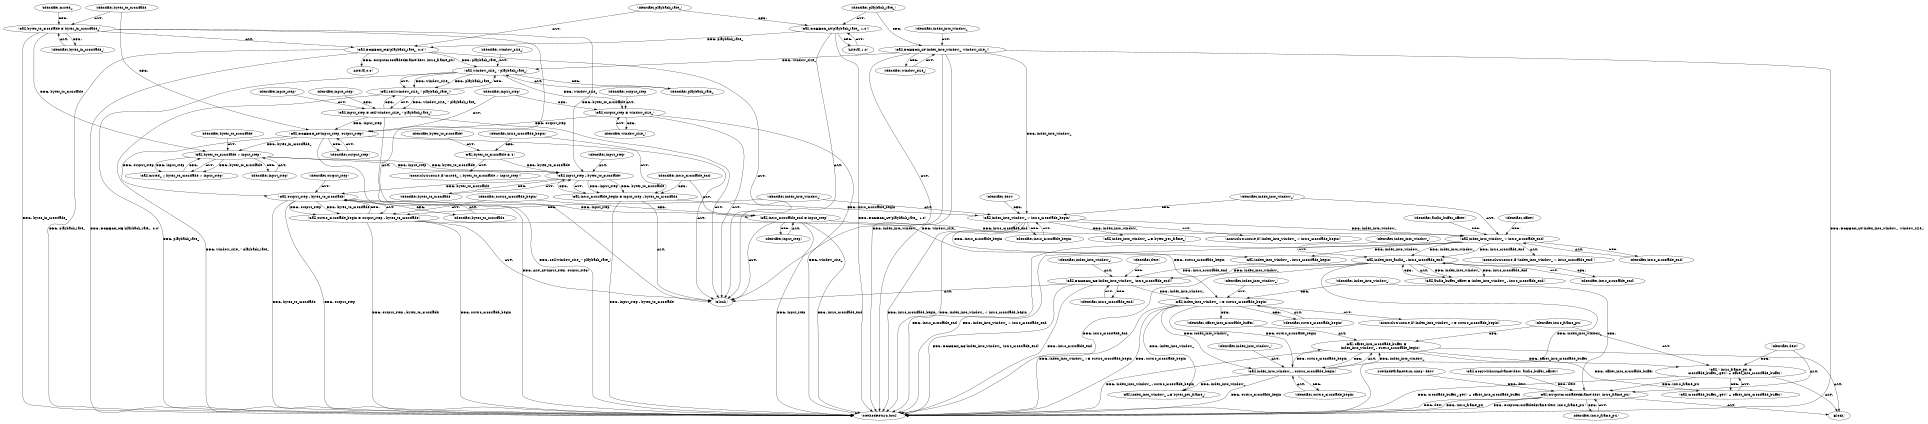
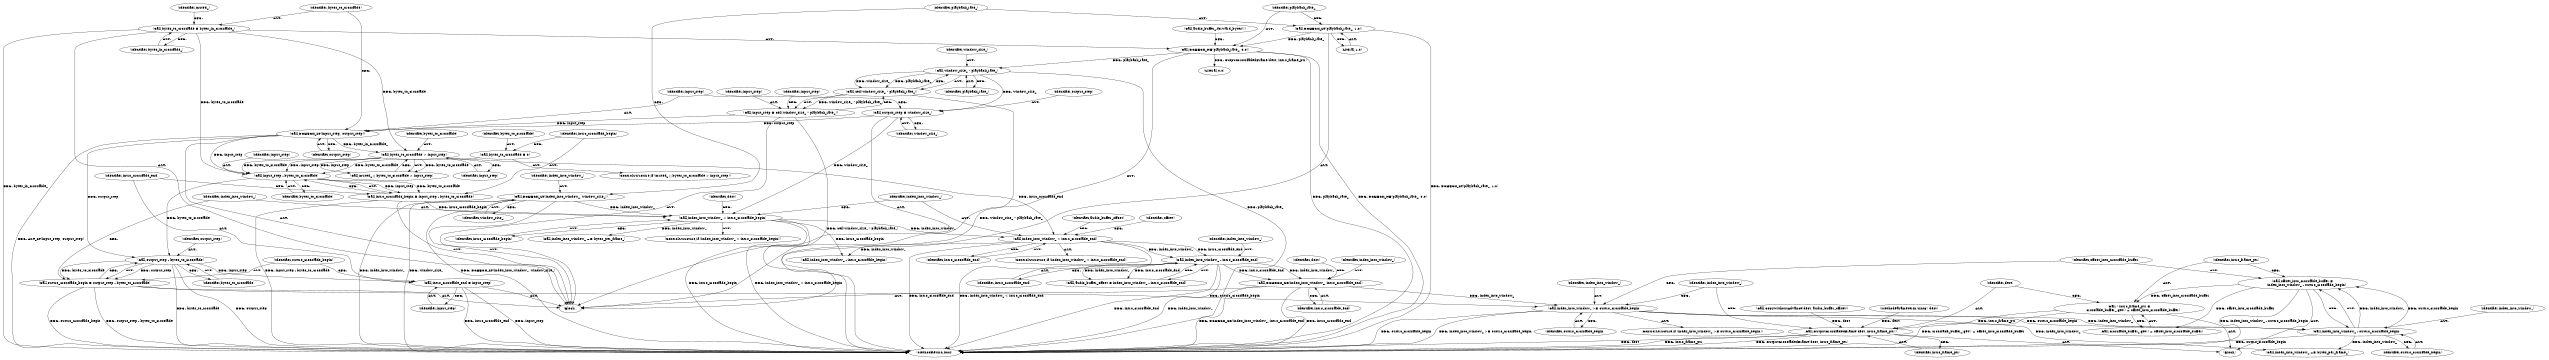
none -> (1215, 29)
(718, 62) -> none
none -> (221, 146)
(490, 155) -> (505, 155)
(847, 213) -> (820, 171)
(1145, 234) -> (742, 168)
(1405, 260) -> (1217, 260)
(1221, 311) -> (1830, 267)
